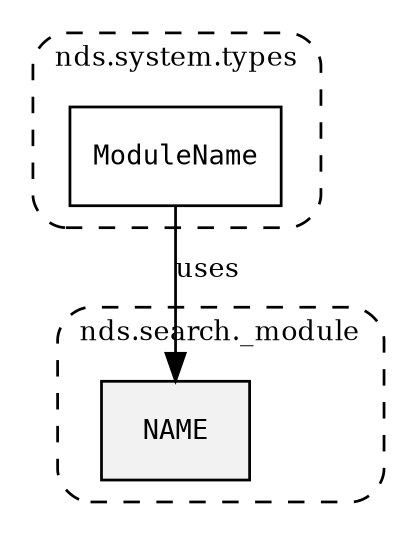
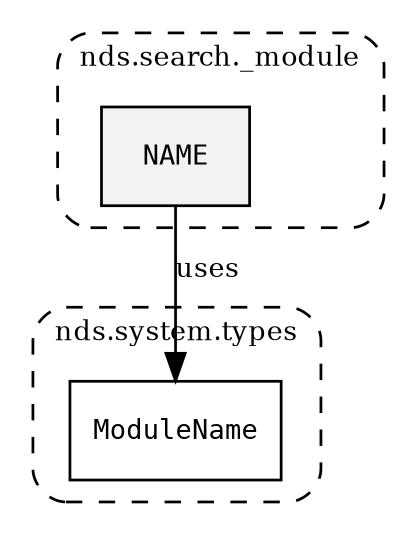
(176, 280) -> (176, 280)
